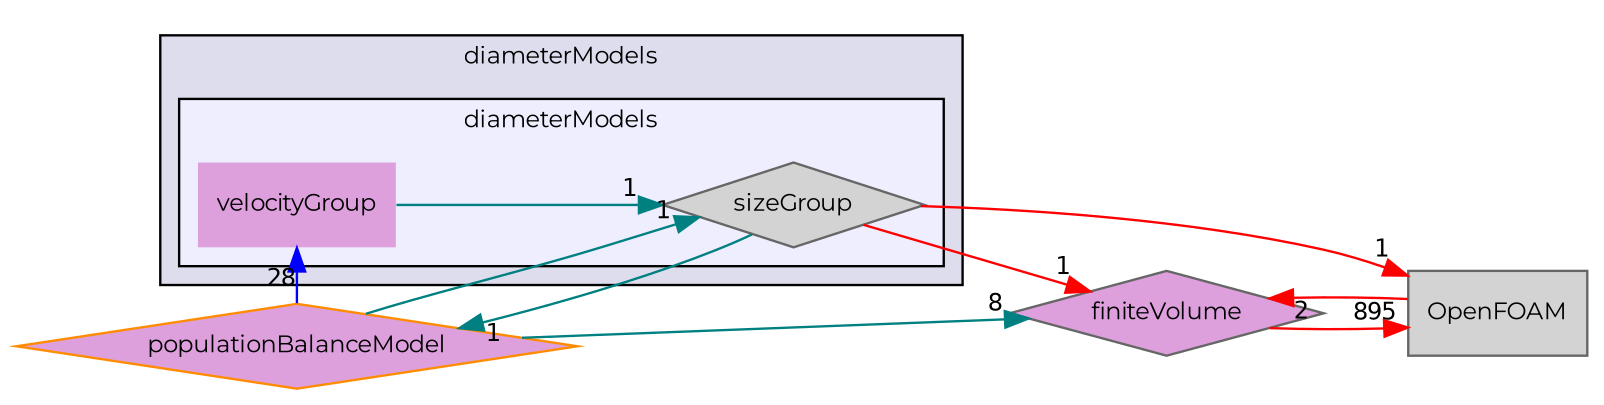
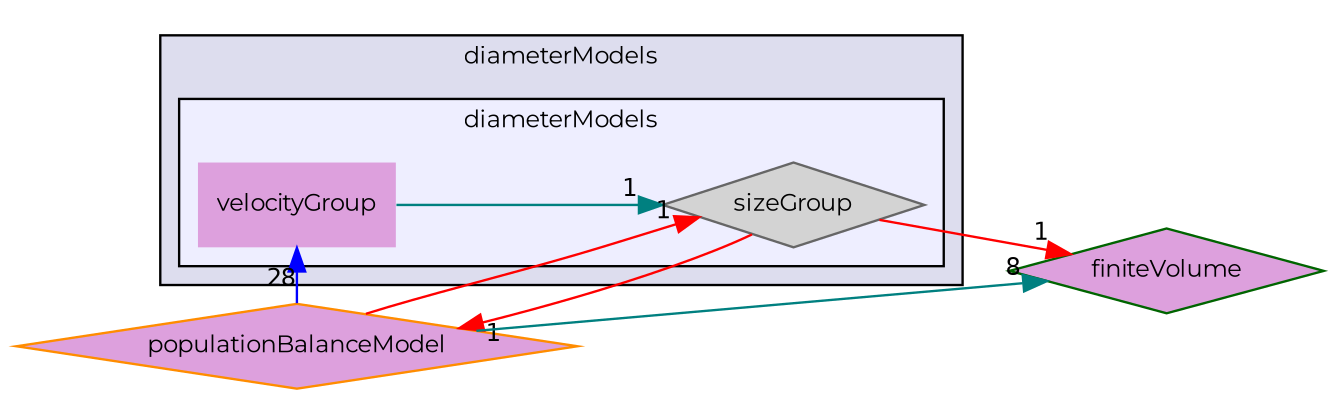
(591, 250) -> (591, 250)
(565, 300) -> (565, 300)
(1167, 313) -> (1167, 271)
(1498, 313) -> none
